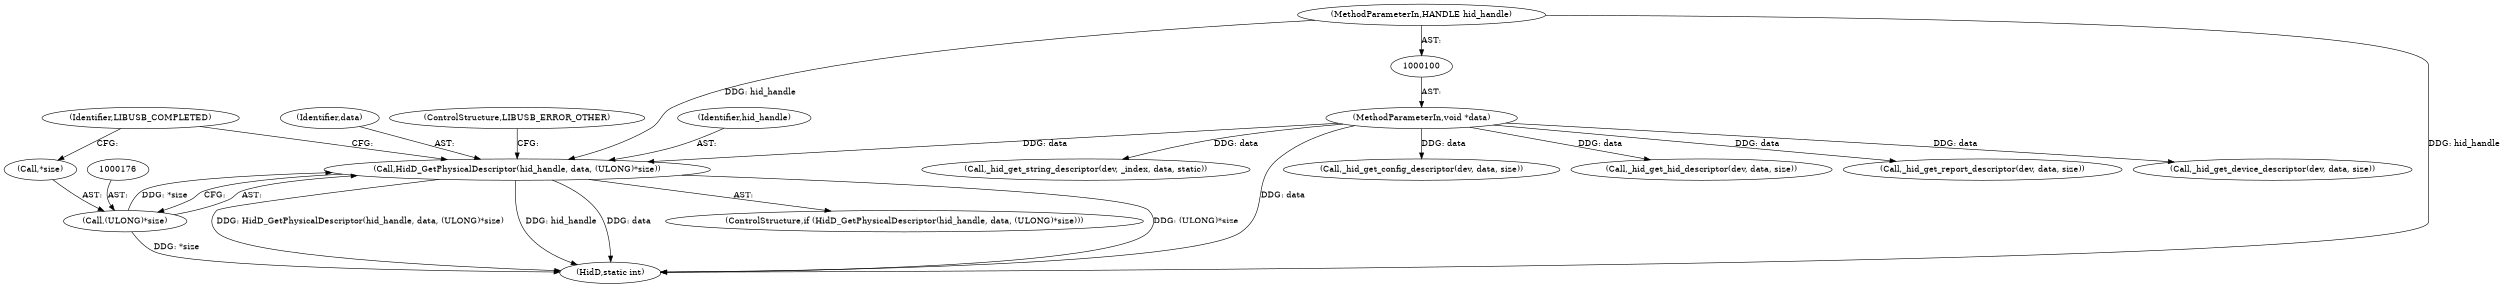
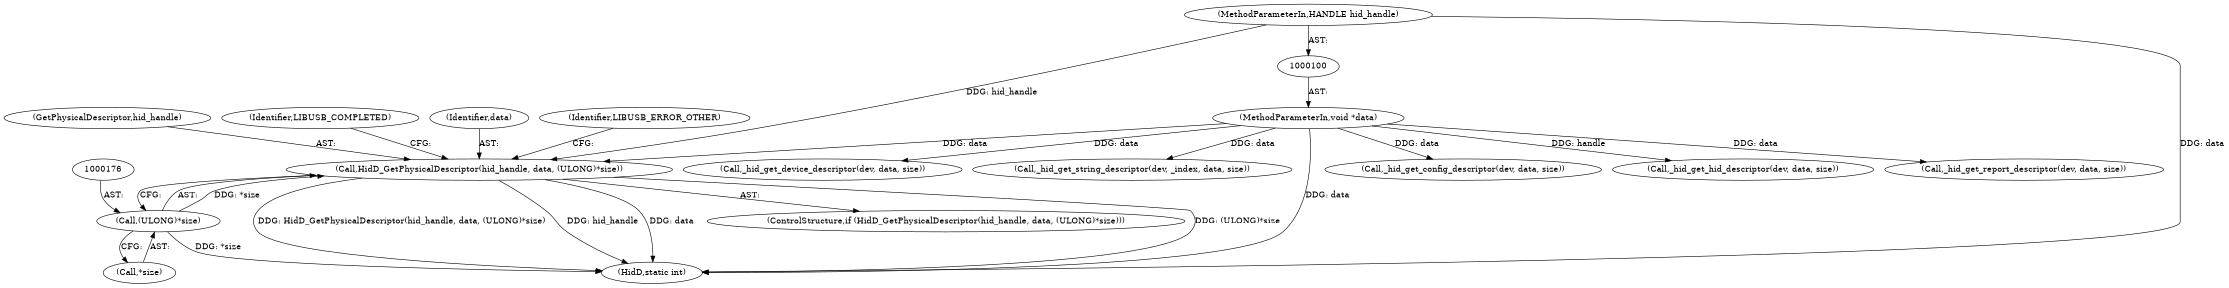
(517, 118) -> (645, 118)
(744, 118) -> (107, 118)
(92, 143) -> (121, 243)
(1600, 144) -> (1579, 144)
(2465, 144) -> (2202, 144)
(1086, 170) -> (1132, 170)
